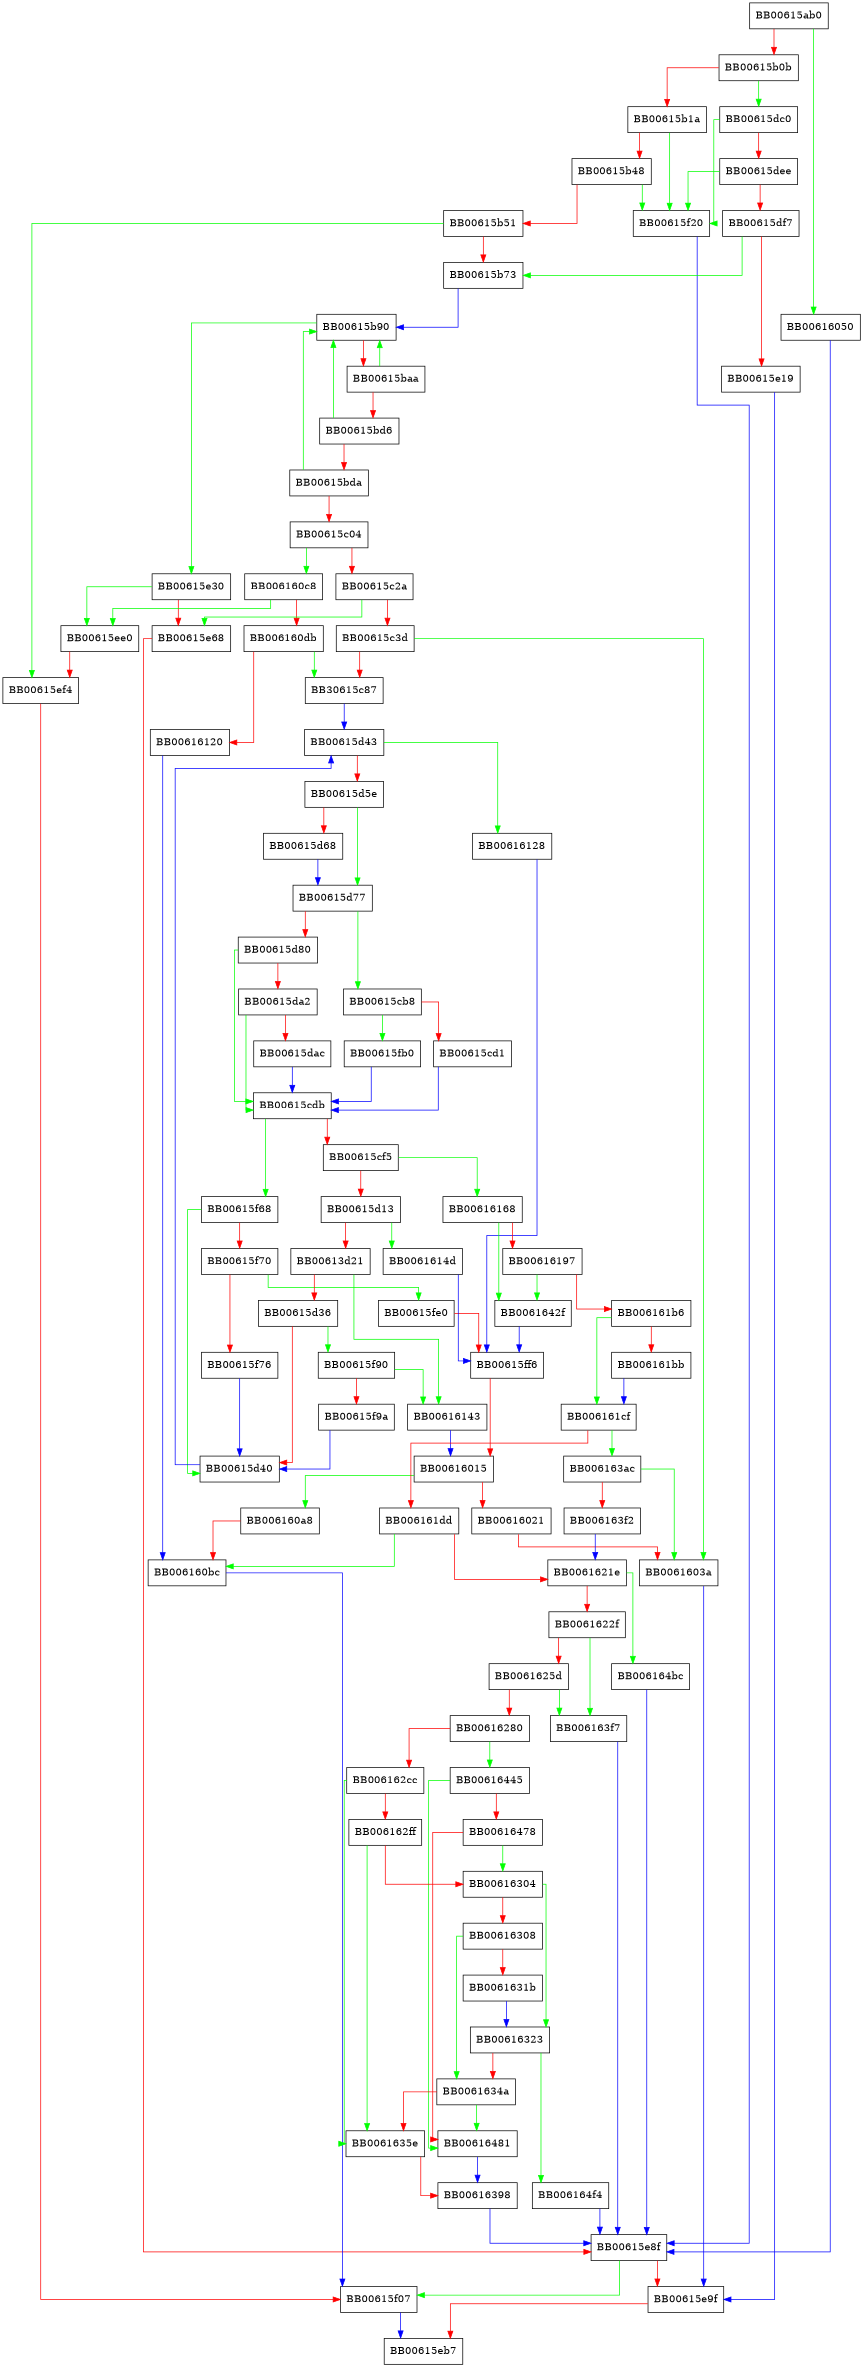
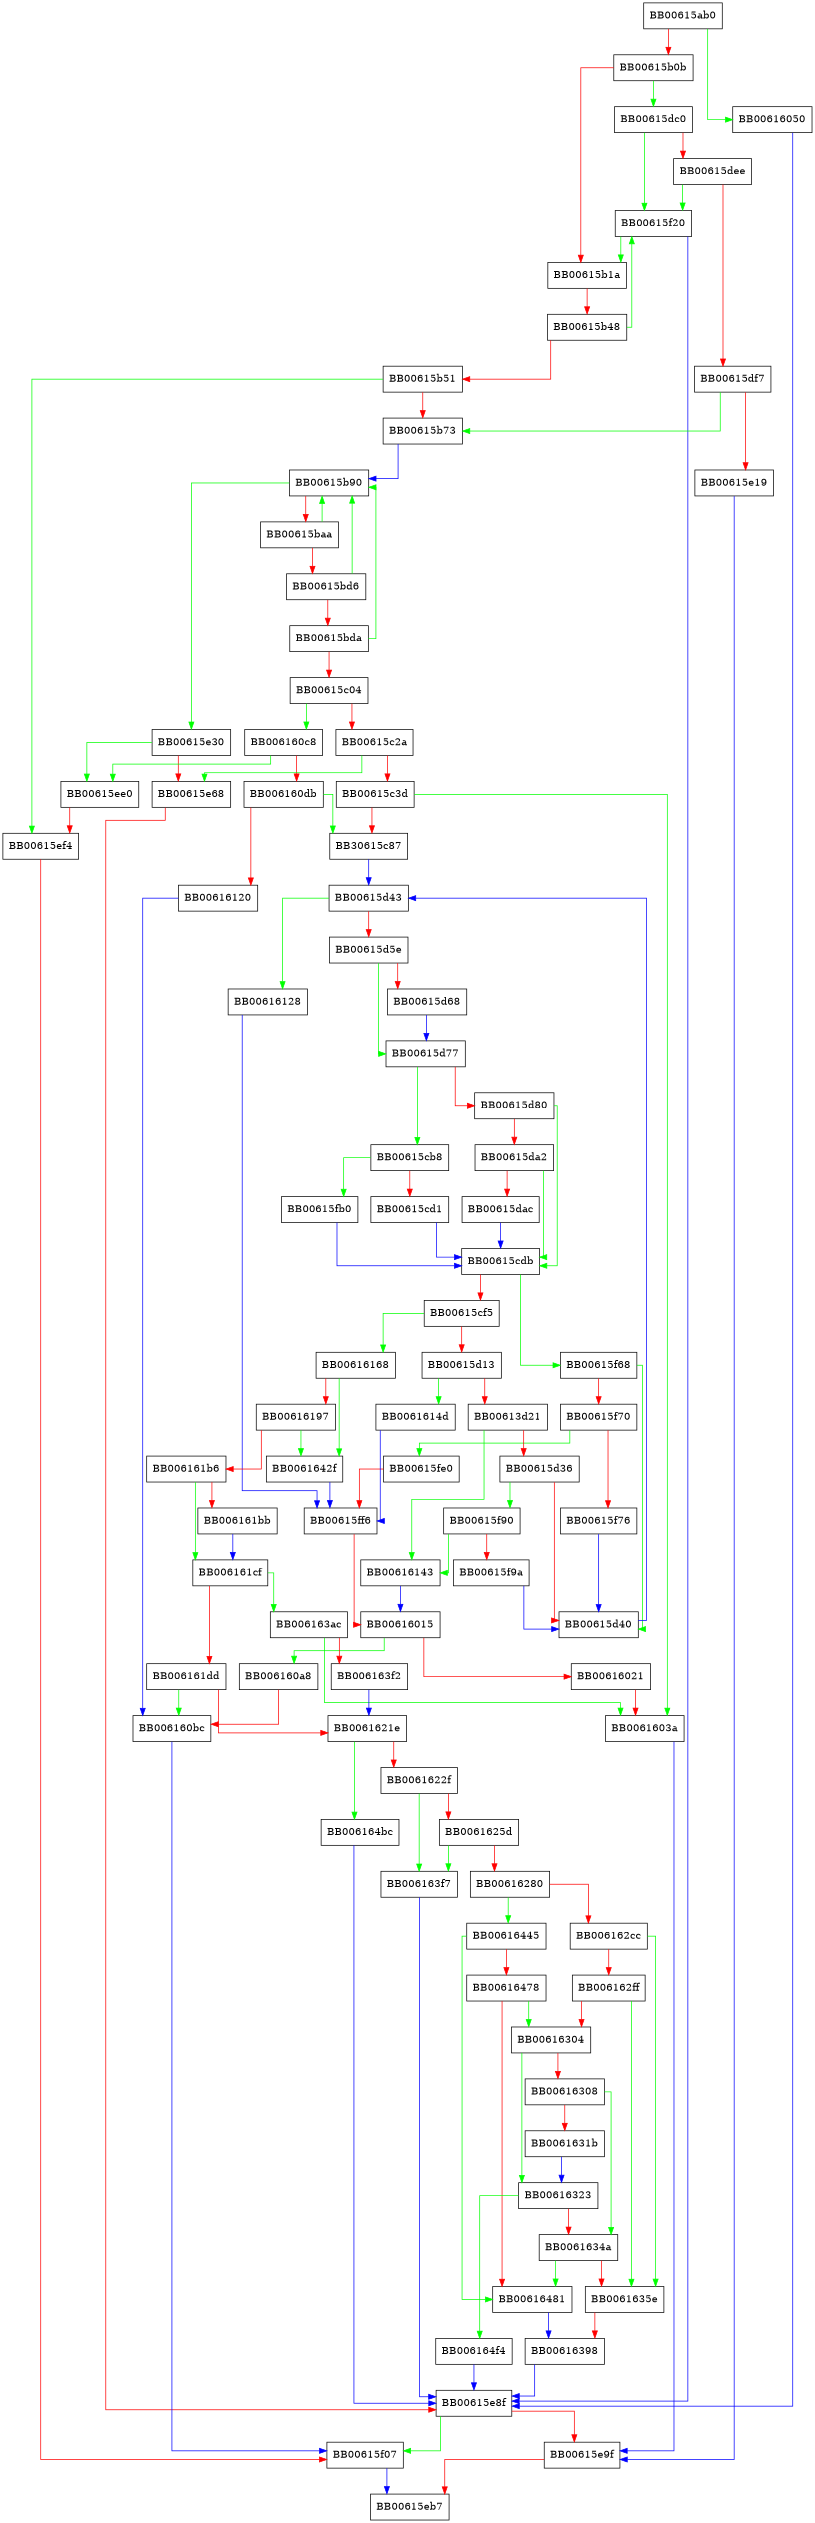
(670, 168) -> (621, 246)
